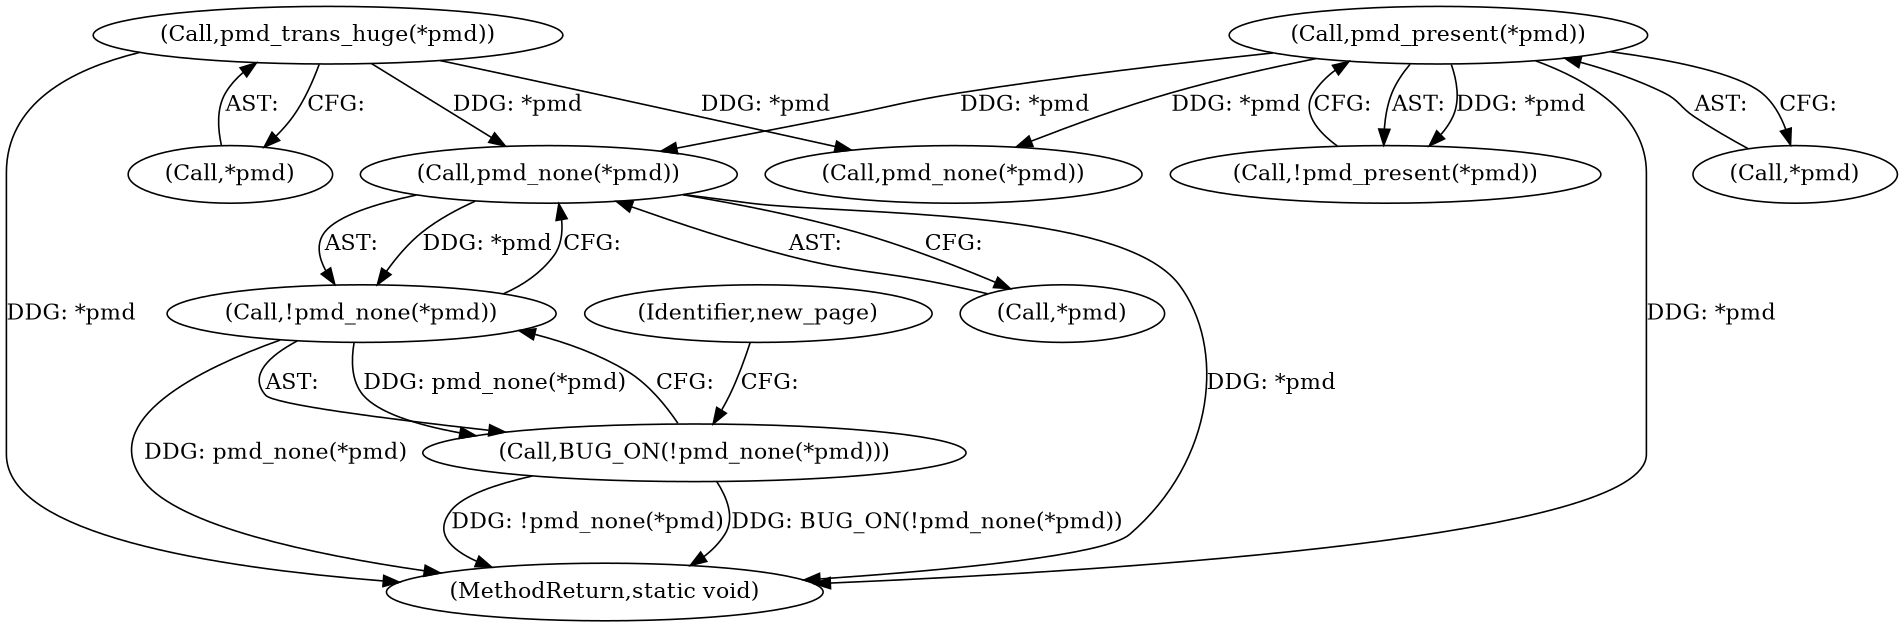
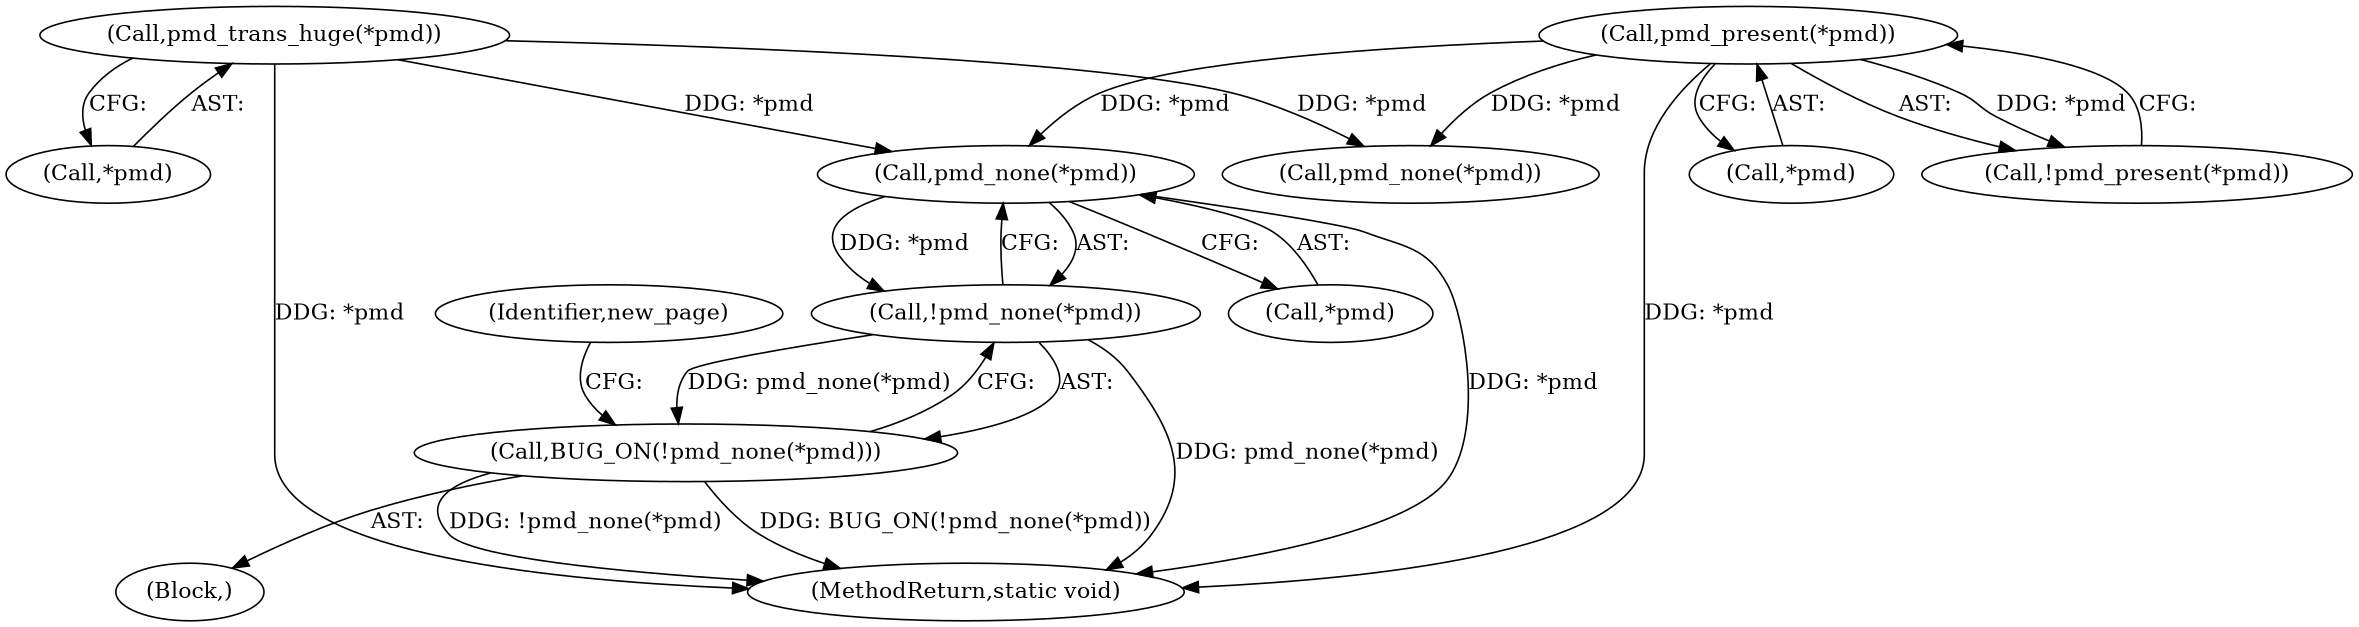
none -> (190, 592)
